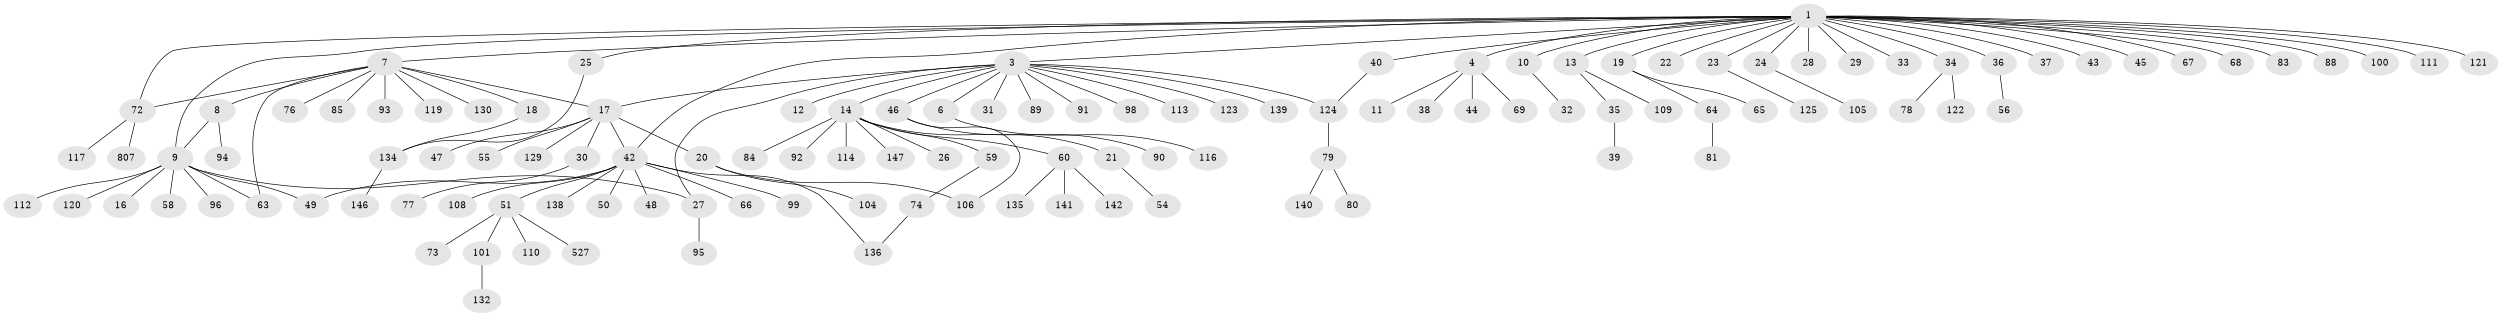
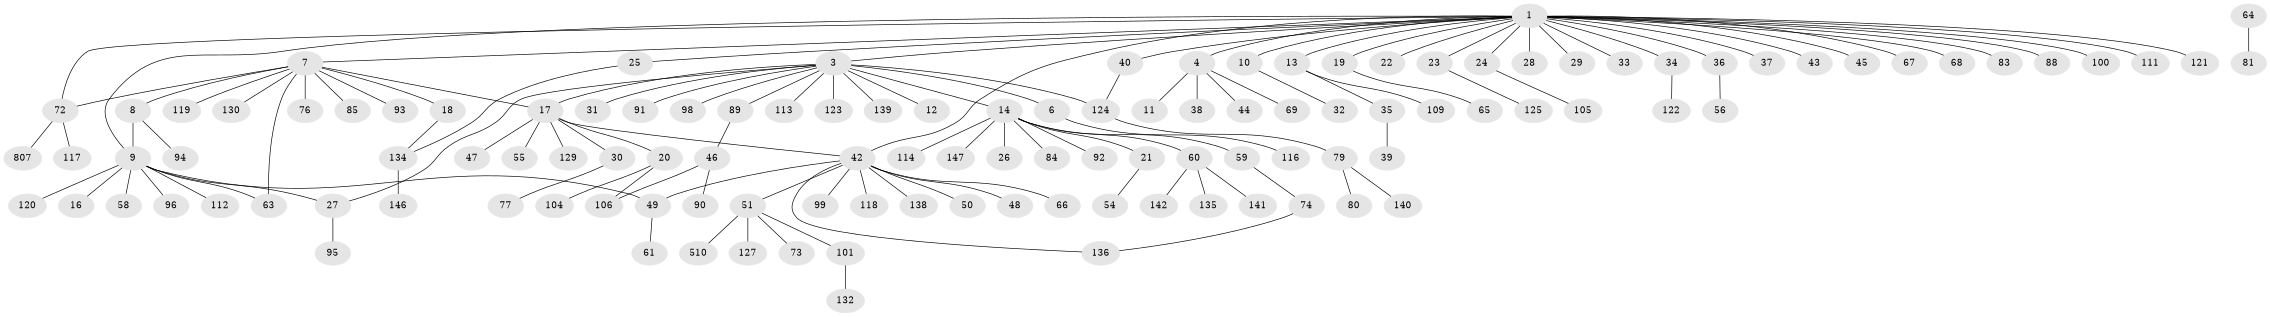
(952, 85) -> (724, 134)
(1665, 87) -> none
(1907, 111) -> none
(458, 206) -> (869, 206)
(531, 253) -> (698, 253)
(581, 253) -> (748, 253)
none -> (650, 253)
